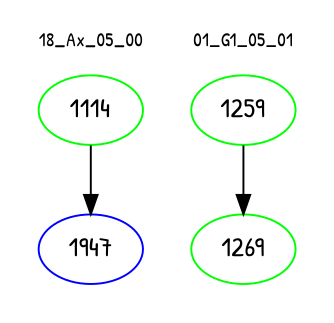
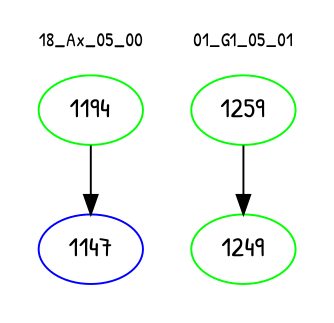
(91, 110) -> (91, 110)
(91, 249) -> (91, 249)
(243, 249) -> (243, 249)
